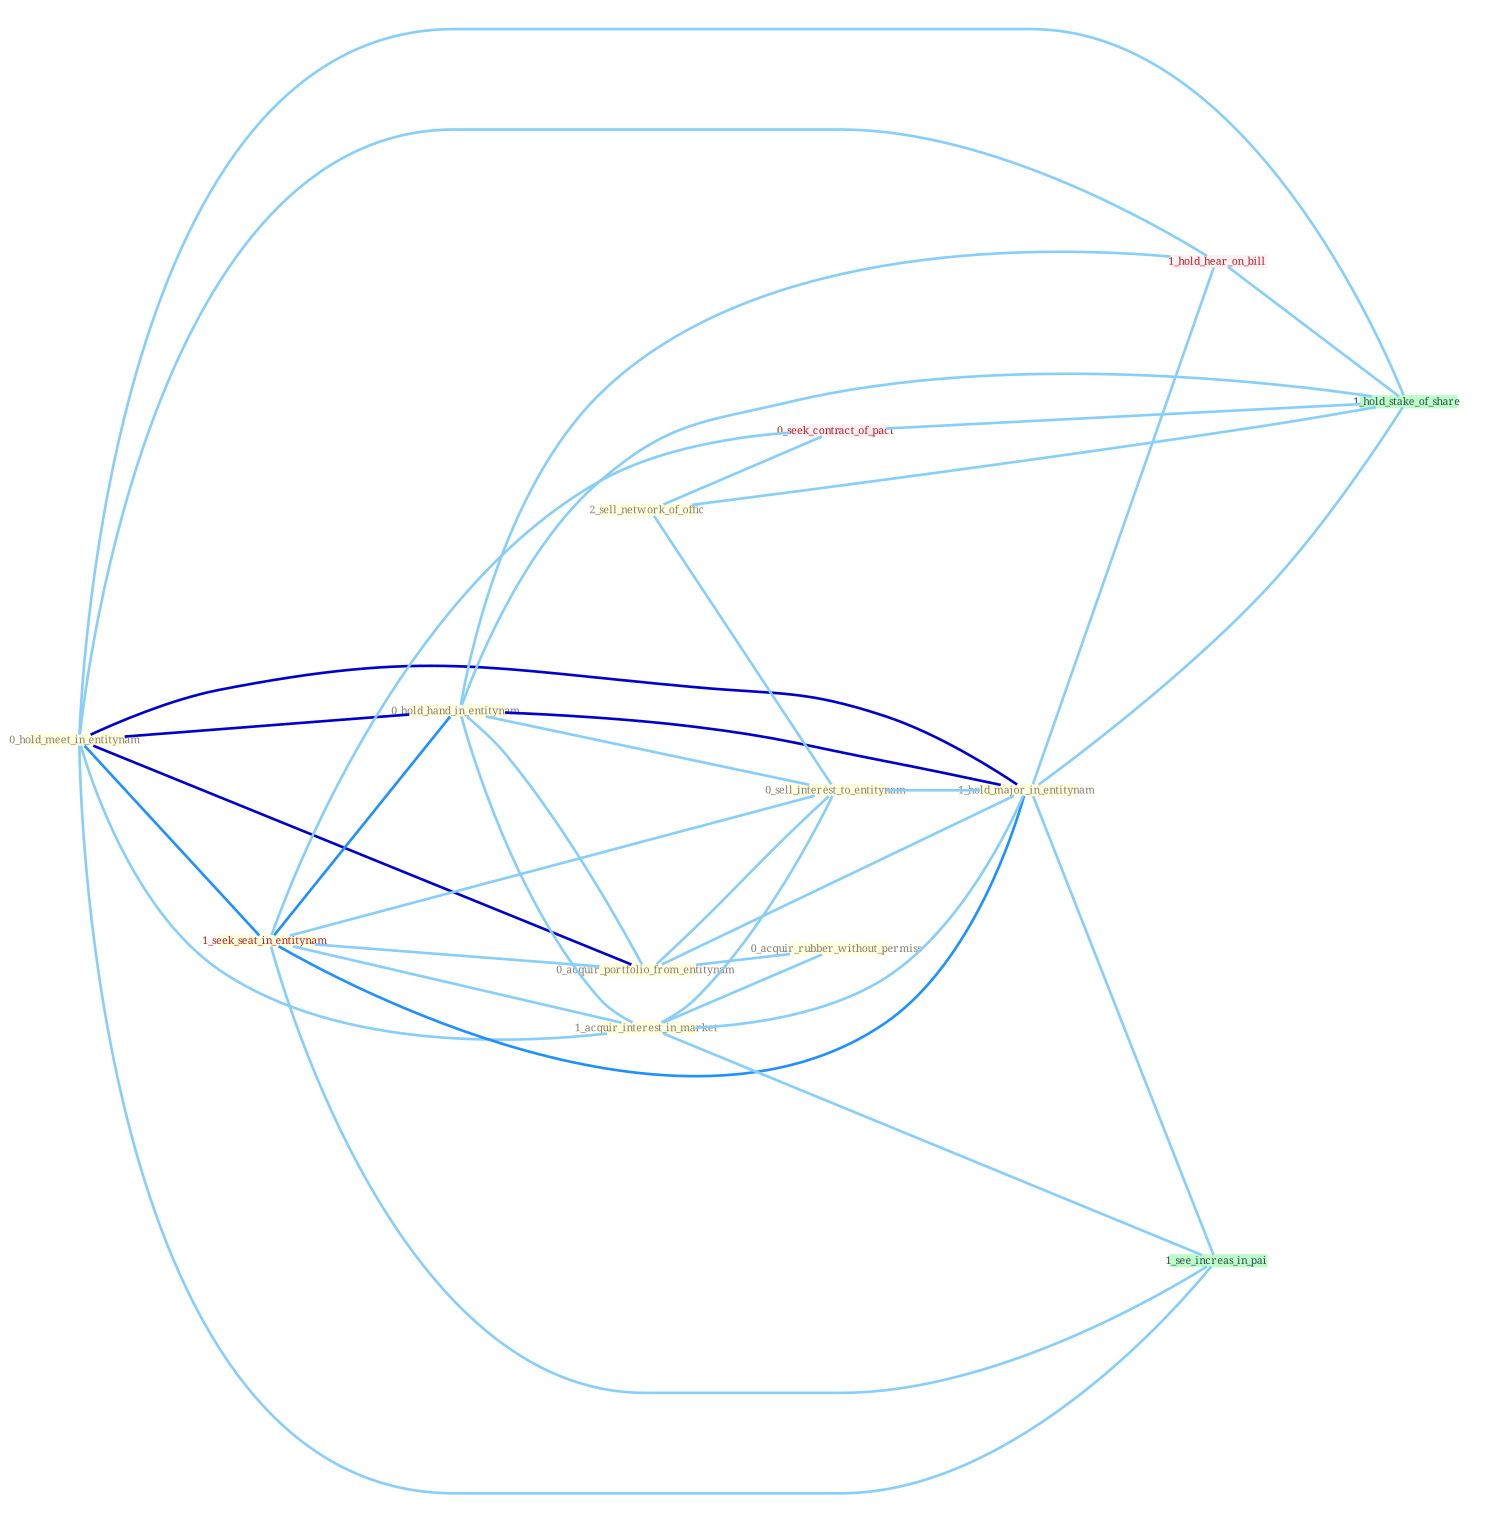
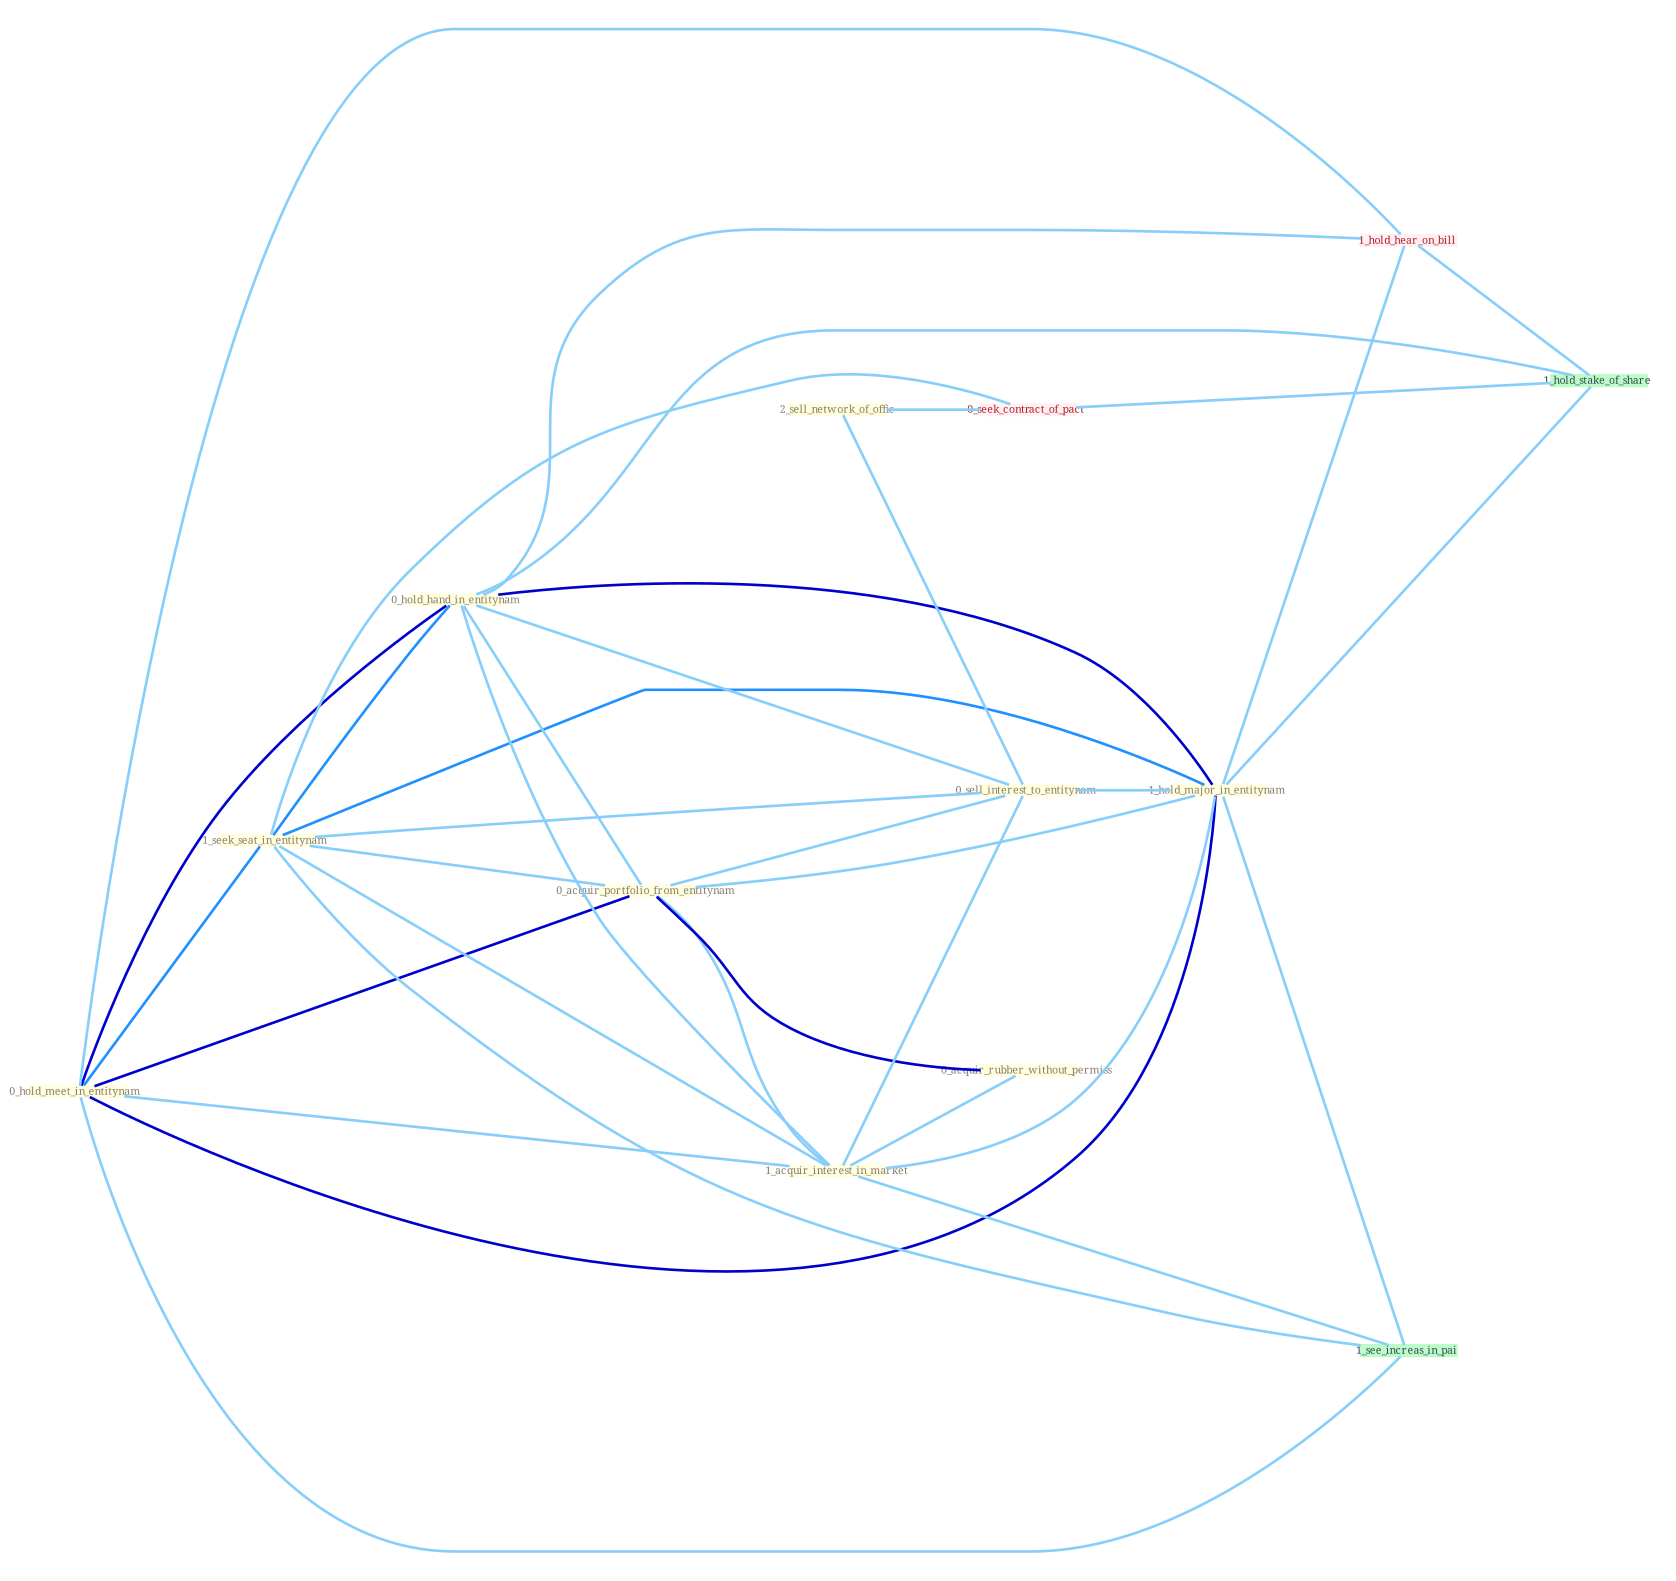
(583, 29) -> none
(1035, 459) -> none
(267, 941) -> (267, 840)
(752, 958) -> (794, 1030)
none -> (743, 1031)
